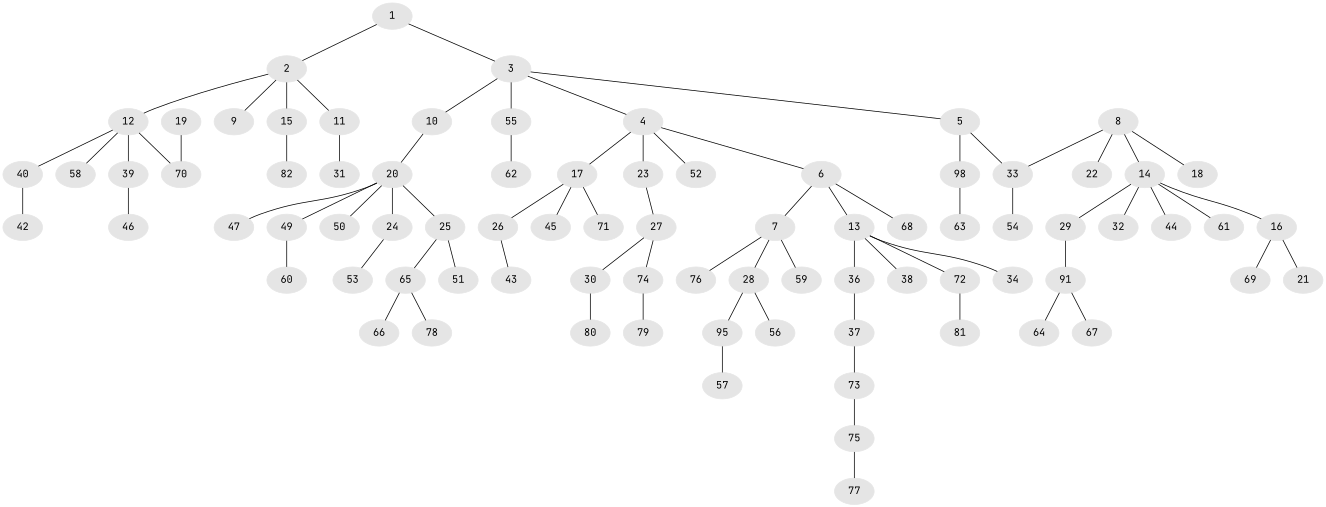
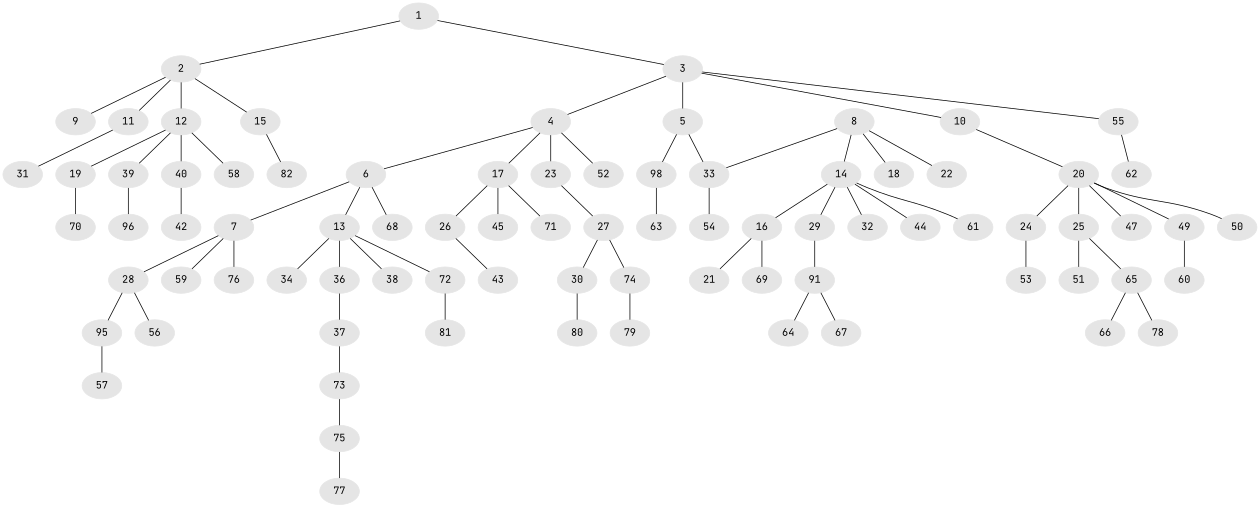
(155, 148) -> (128, 148)
(128, 227) -> (128, 227)
